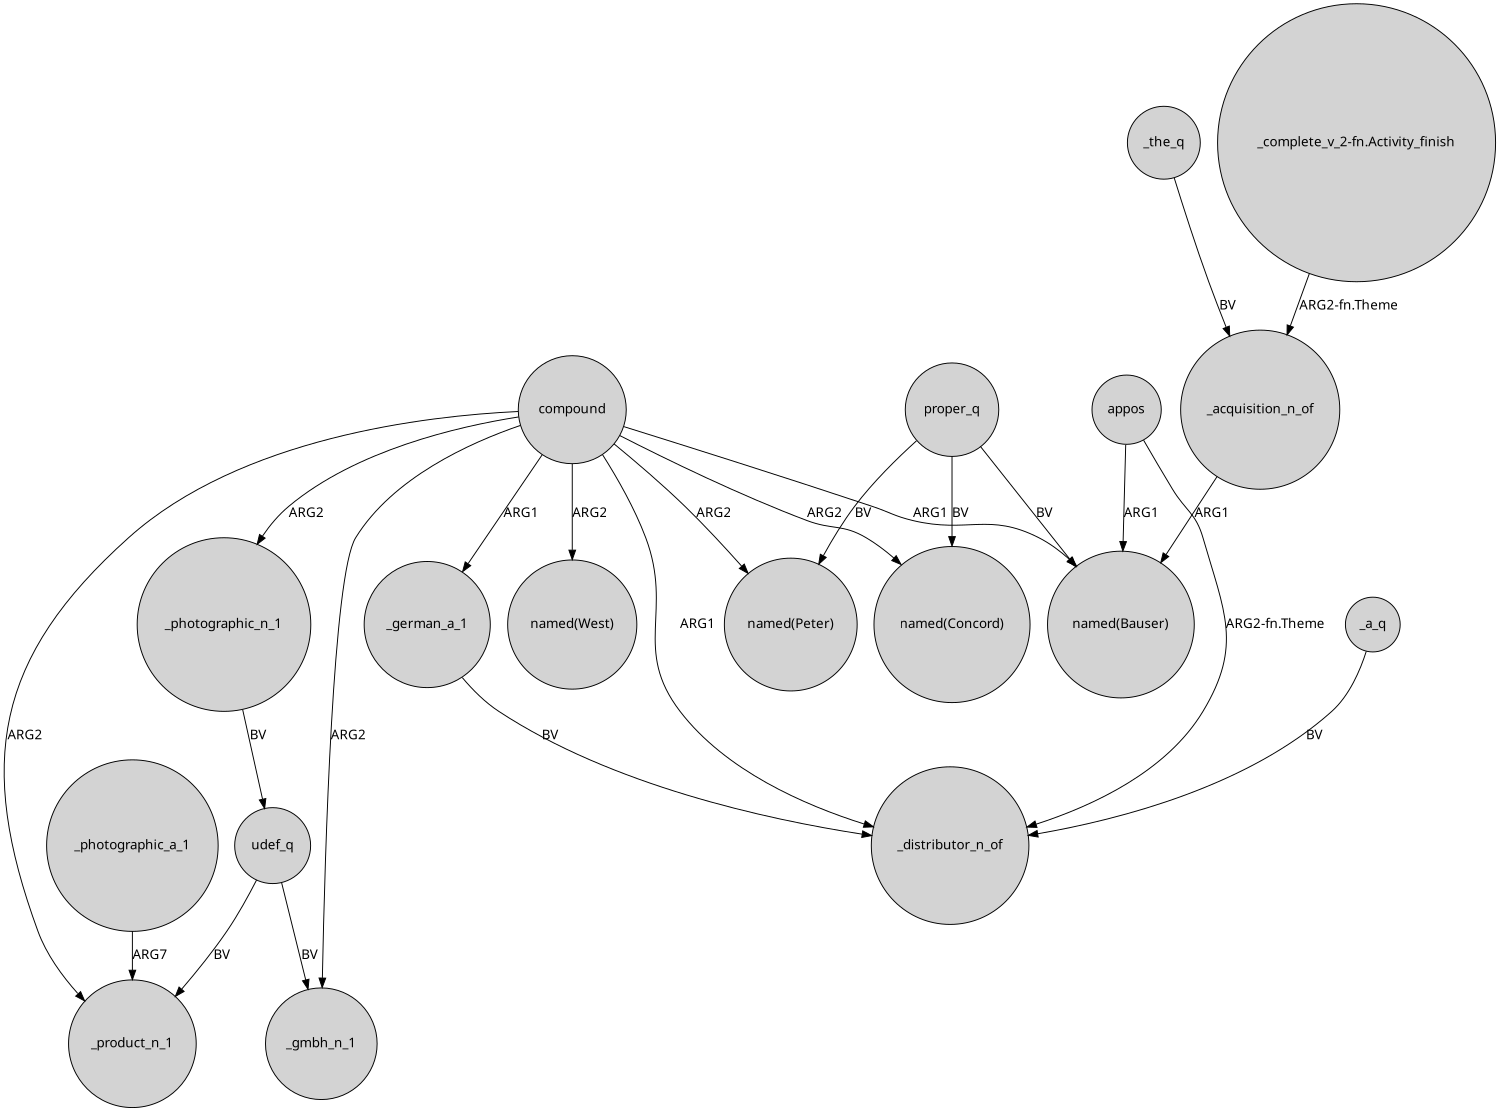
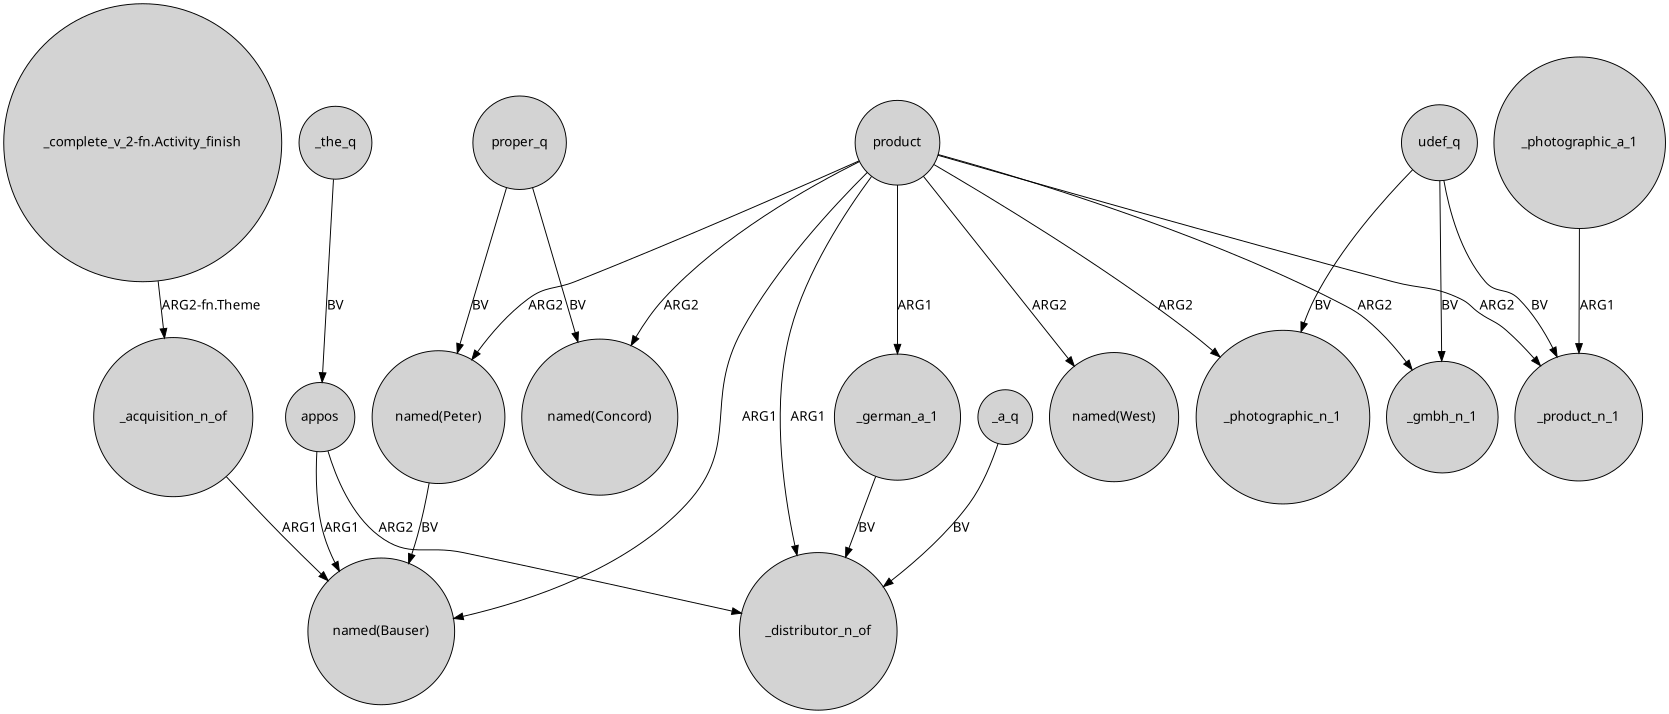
(1199, 253) -> (328, 276)
(572, 410) -> (897, 143)
(1025, 503) -> (422, 519)
(1275, 625) -> (396, 528)
(253, 754) -> (1351, 241)
(150, 956) -> (1597, 306)
